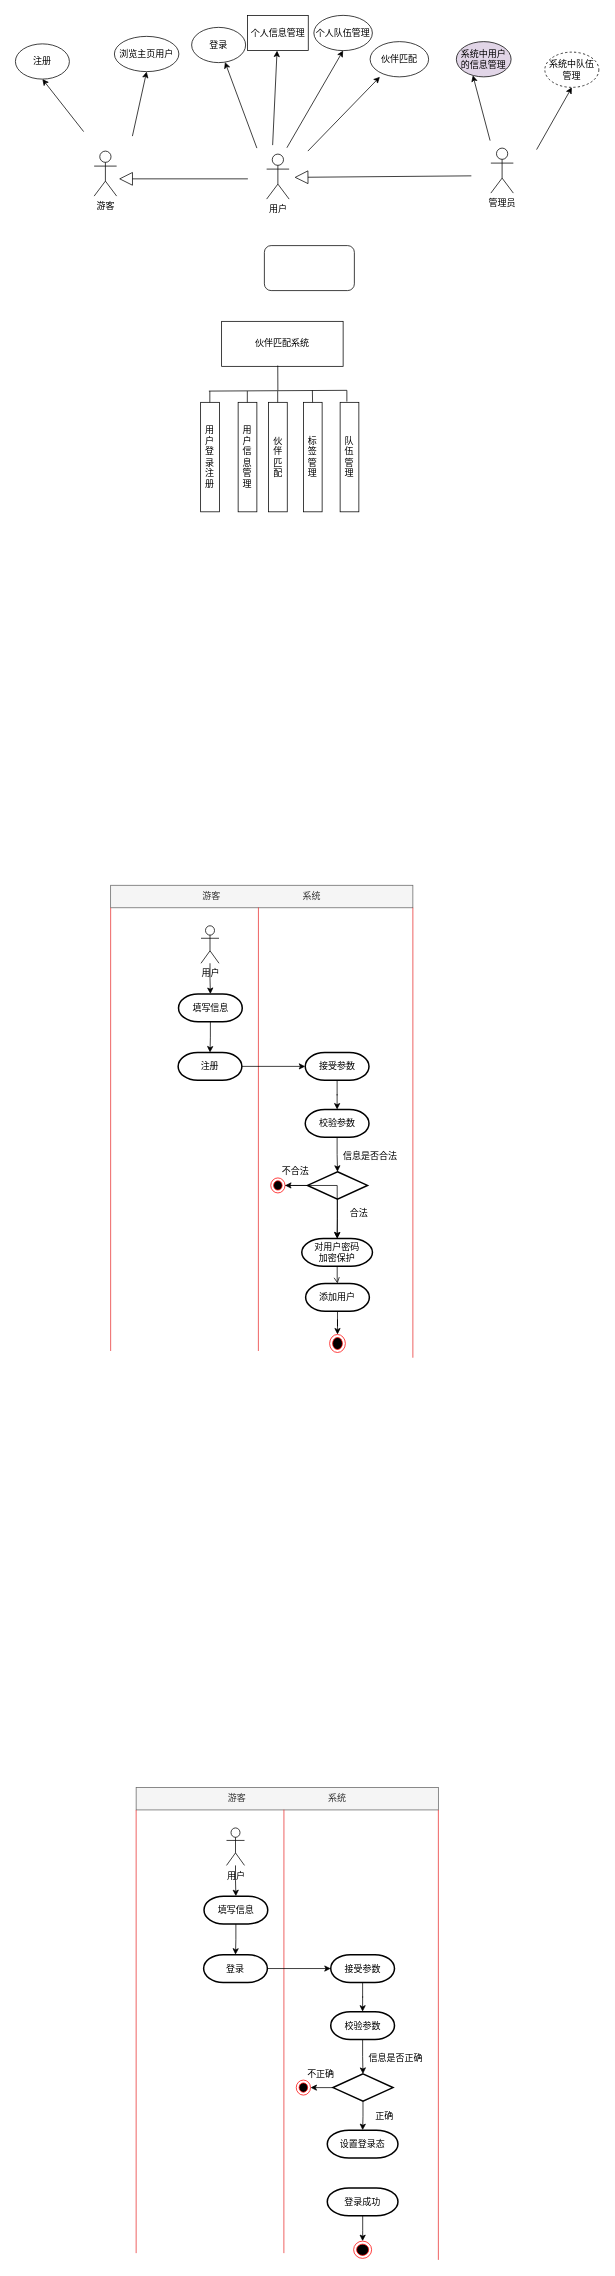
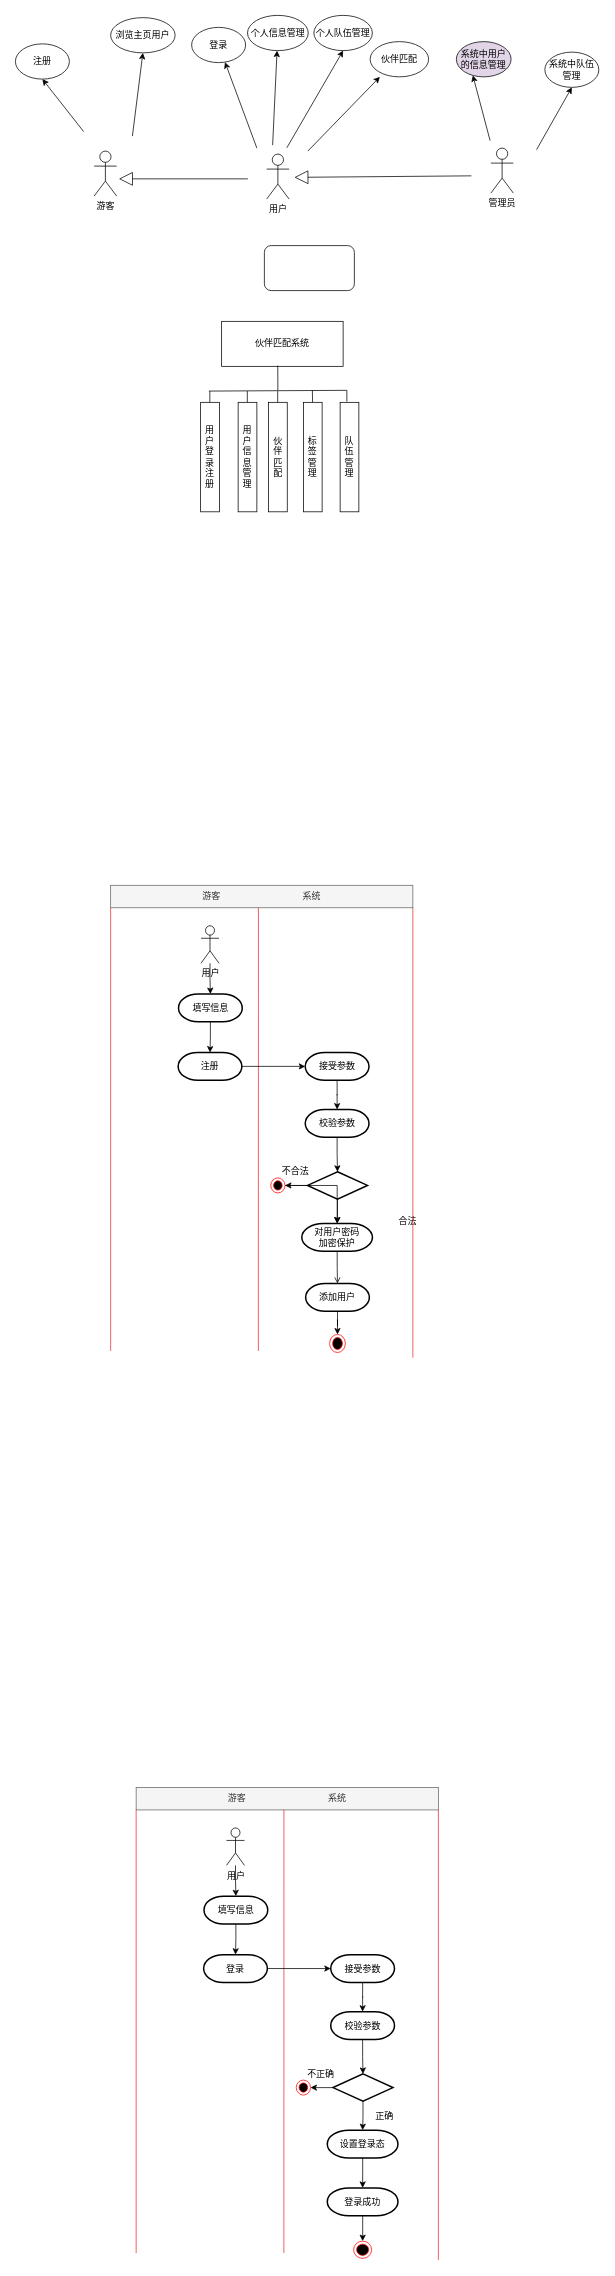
(278, 33) -> (278, 33)
(147, 54) -> (143, 35)
(572, 70) -> (572, 70)
(370, 1156) -> none
(359, 1214) -> (407, 1221)
(337, 1253) -> (337, 1238)
(396, 2058) -> none
none -> (363, 2170)
